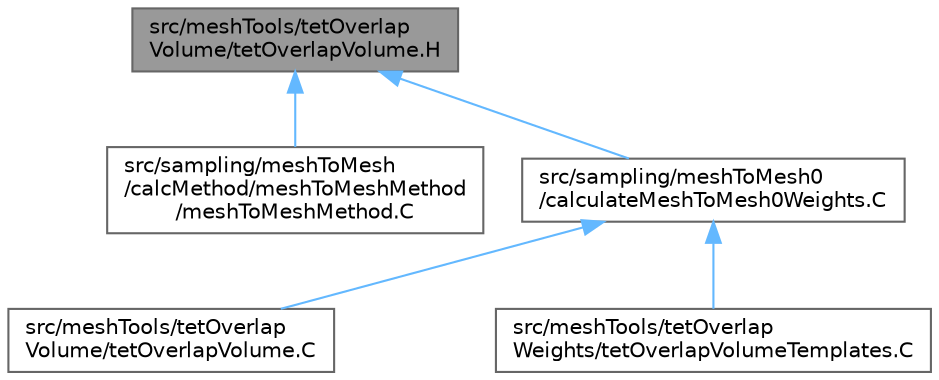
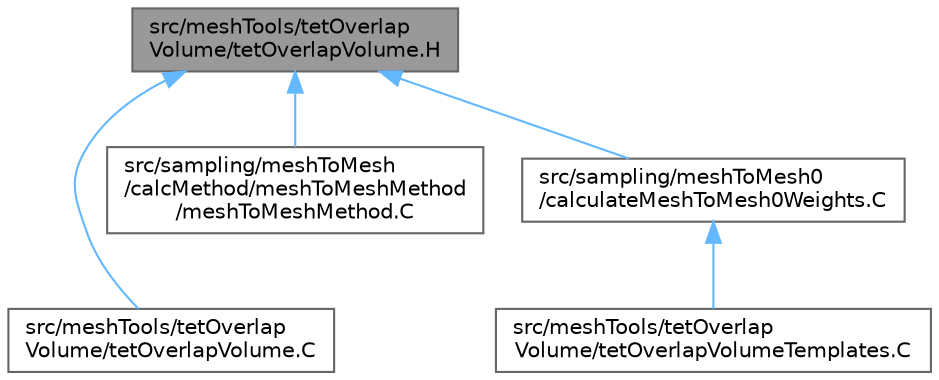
(432, 268) -> (75, 184)
(713, 340) -> (713, 340)
